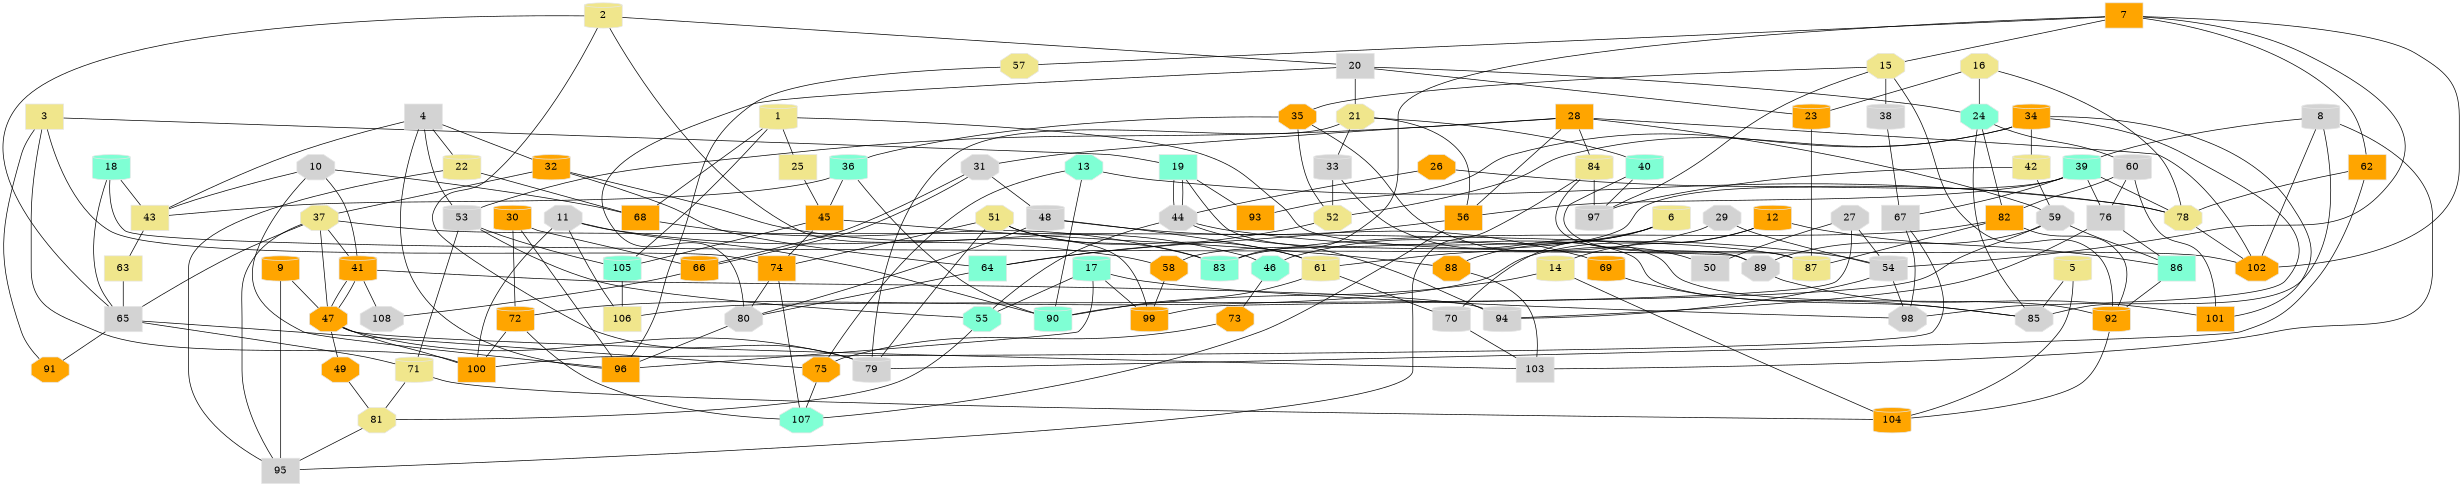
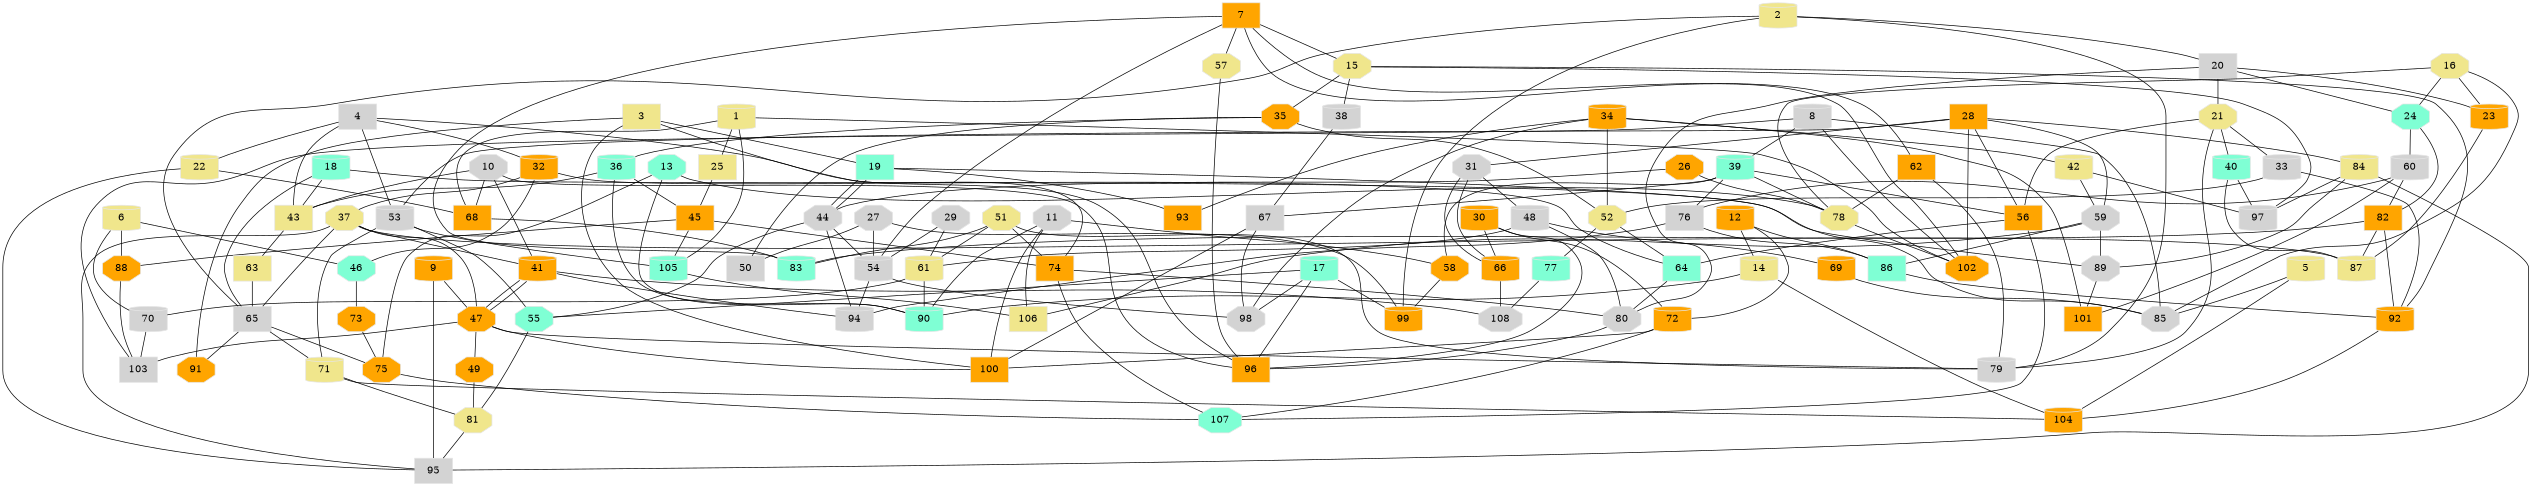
(1976, 215) -> (2390, 238)
none -> (1551, 268)
